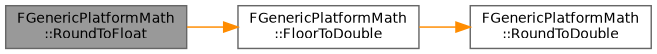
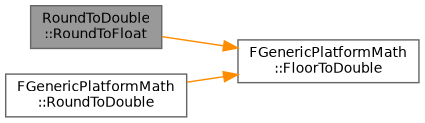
(96, 27) -> (96, 27)
(438, 27) -> (205, 79)
